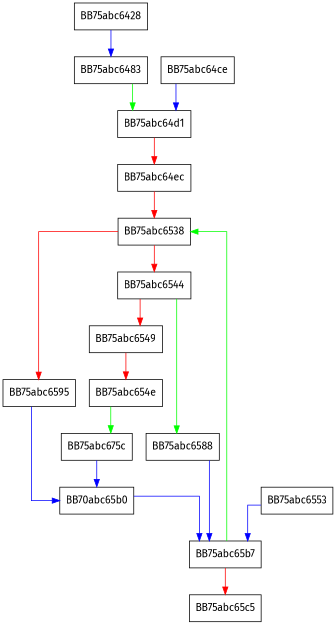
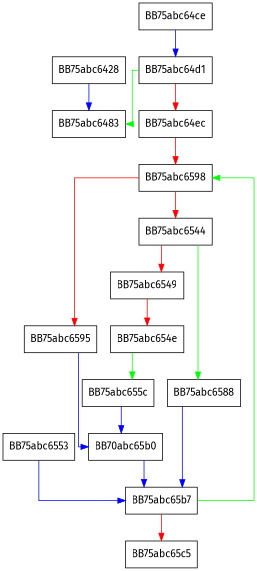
(133, 93) -> (132, 94)
(154, 232) -> (176, 178)
(97, 447) -> (118, 393)
